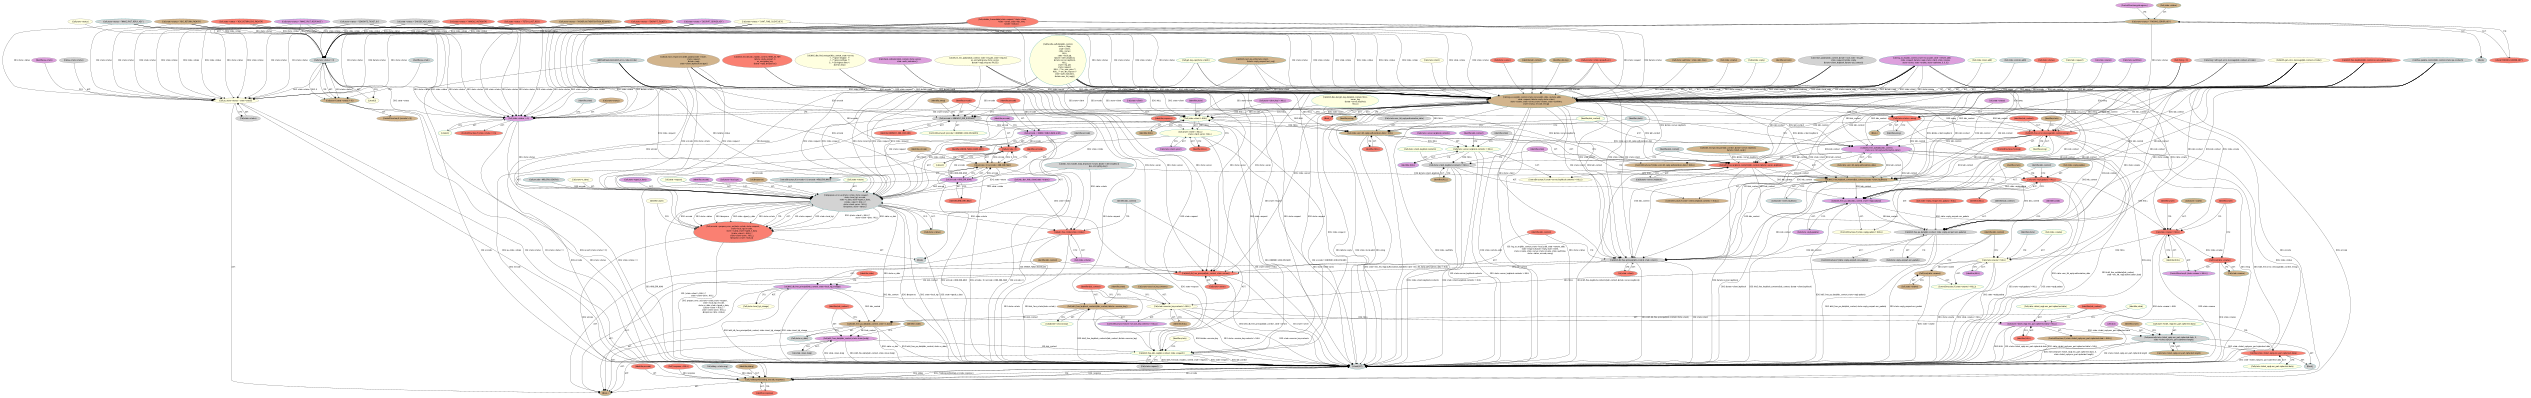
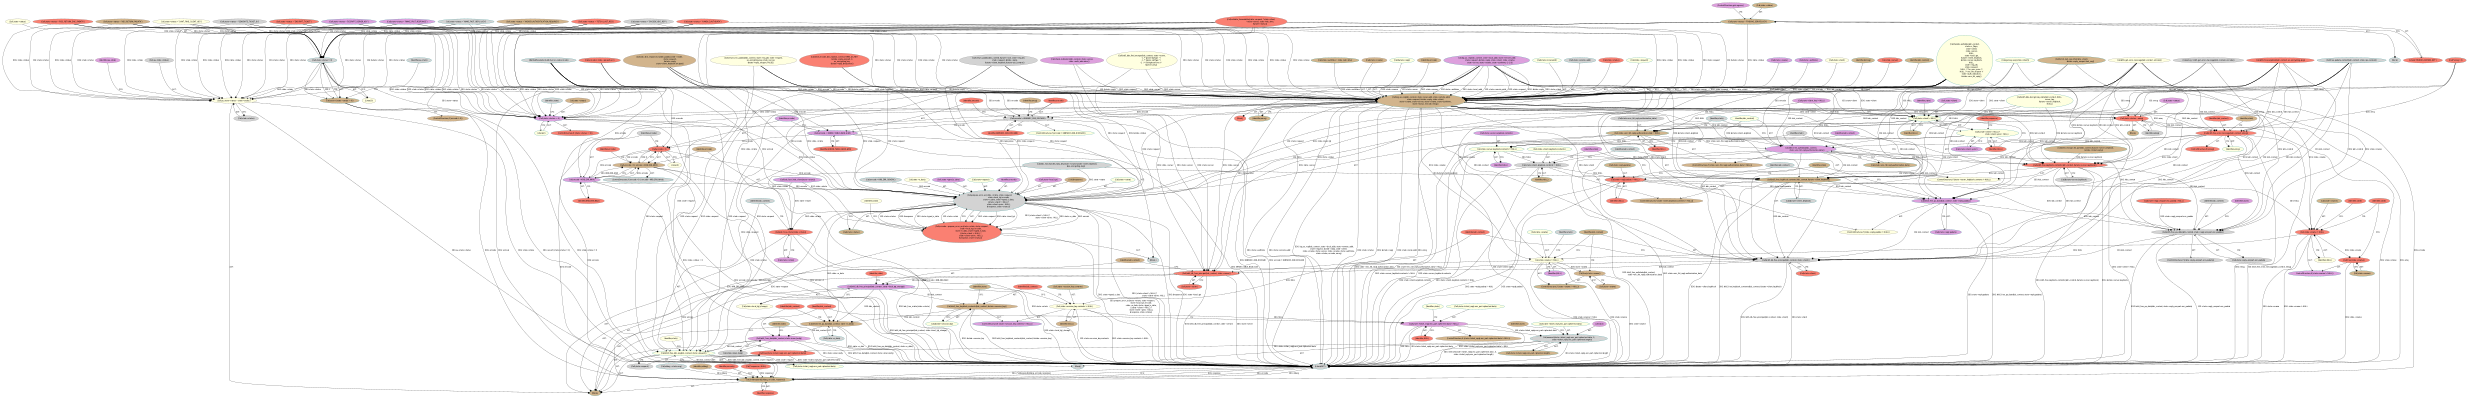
none -> (2086, 110)
(1957, 287) -> (1560, 287)
